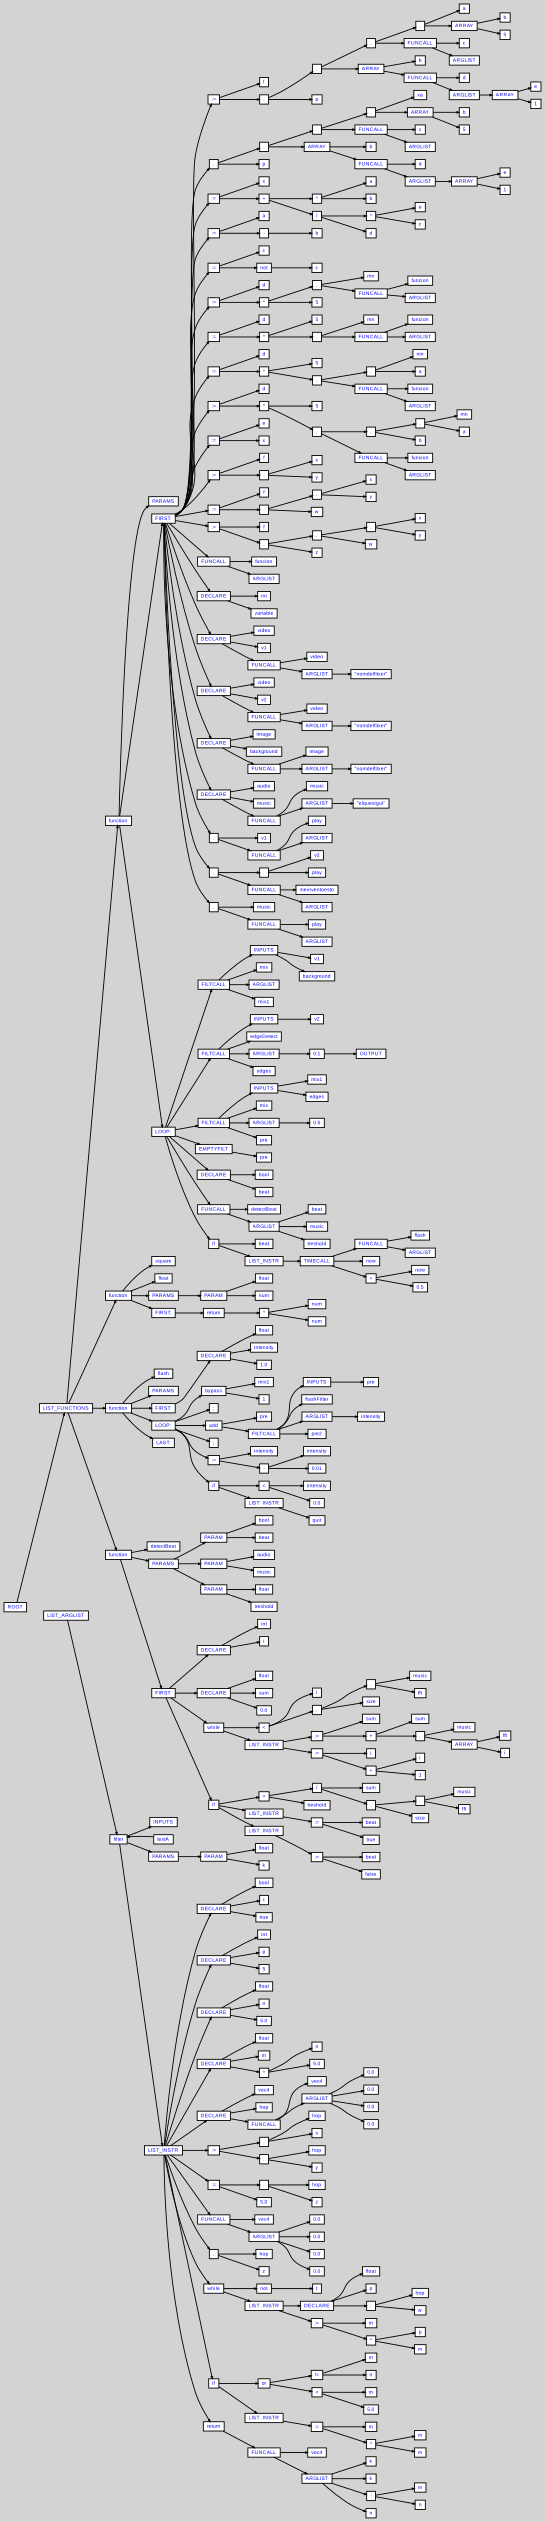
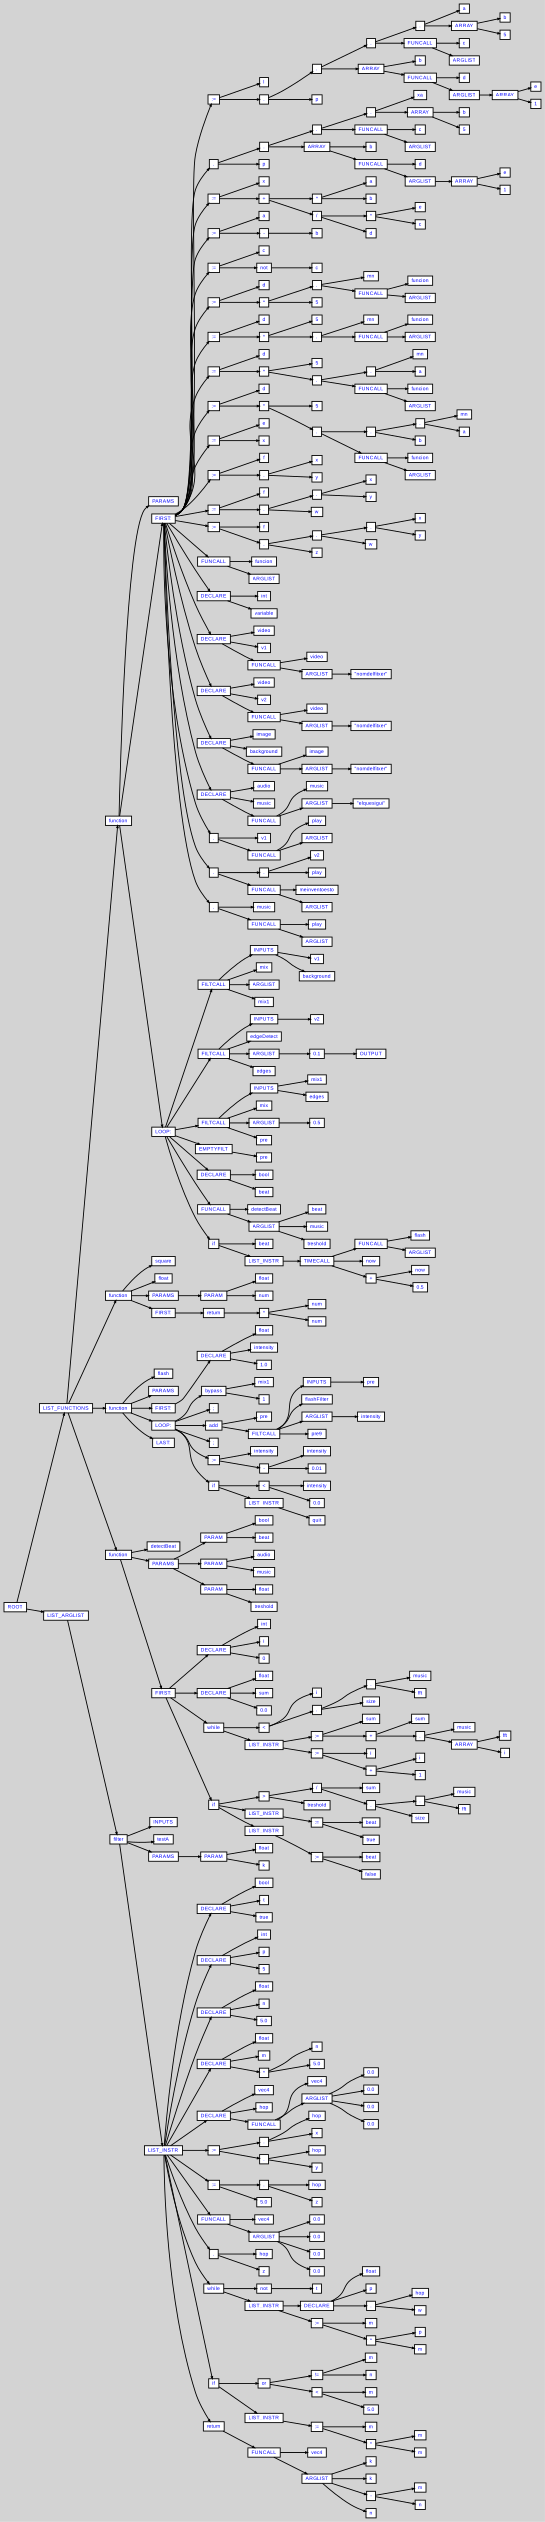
(317, 1434) -> (317, 1434)
none -> (34, 1610)
none -> (264, 1659)
(142, 1836) -> (139, 1842)
